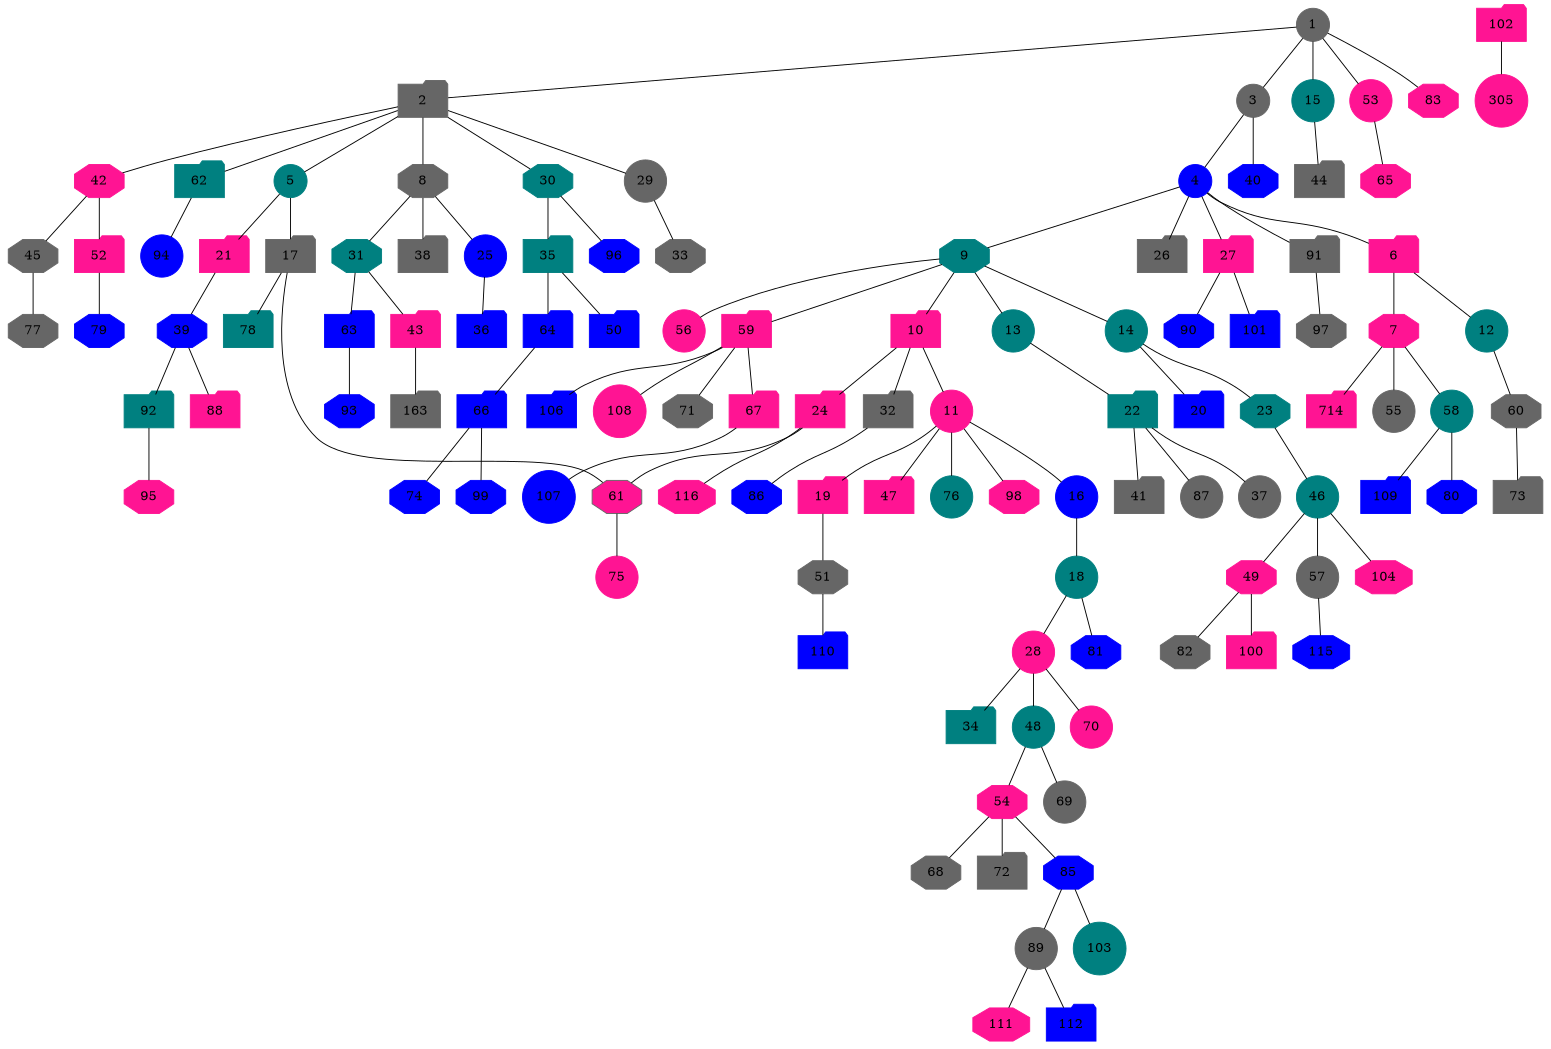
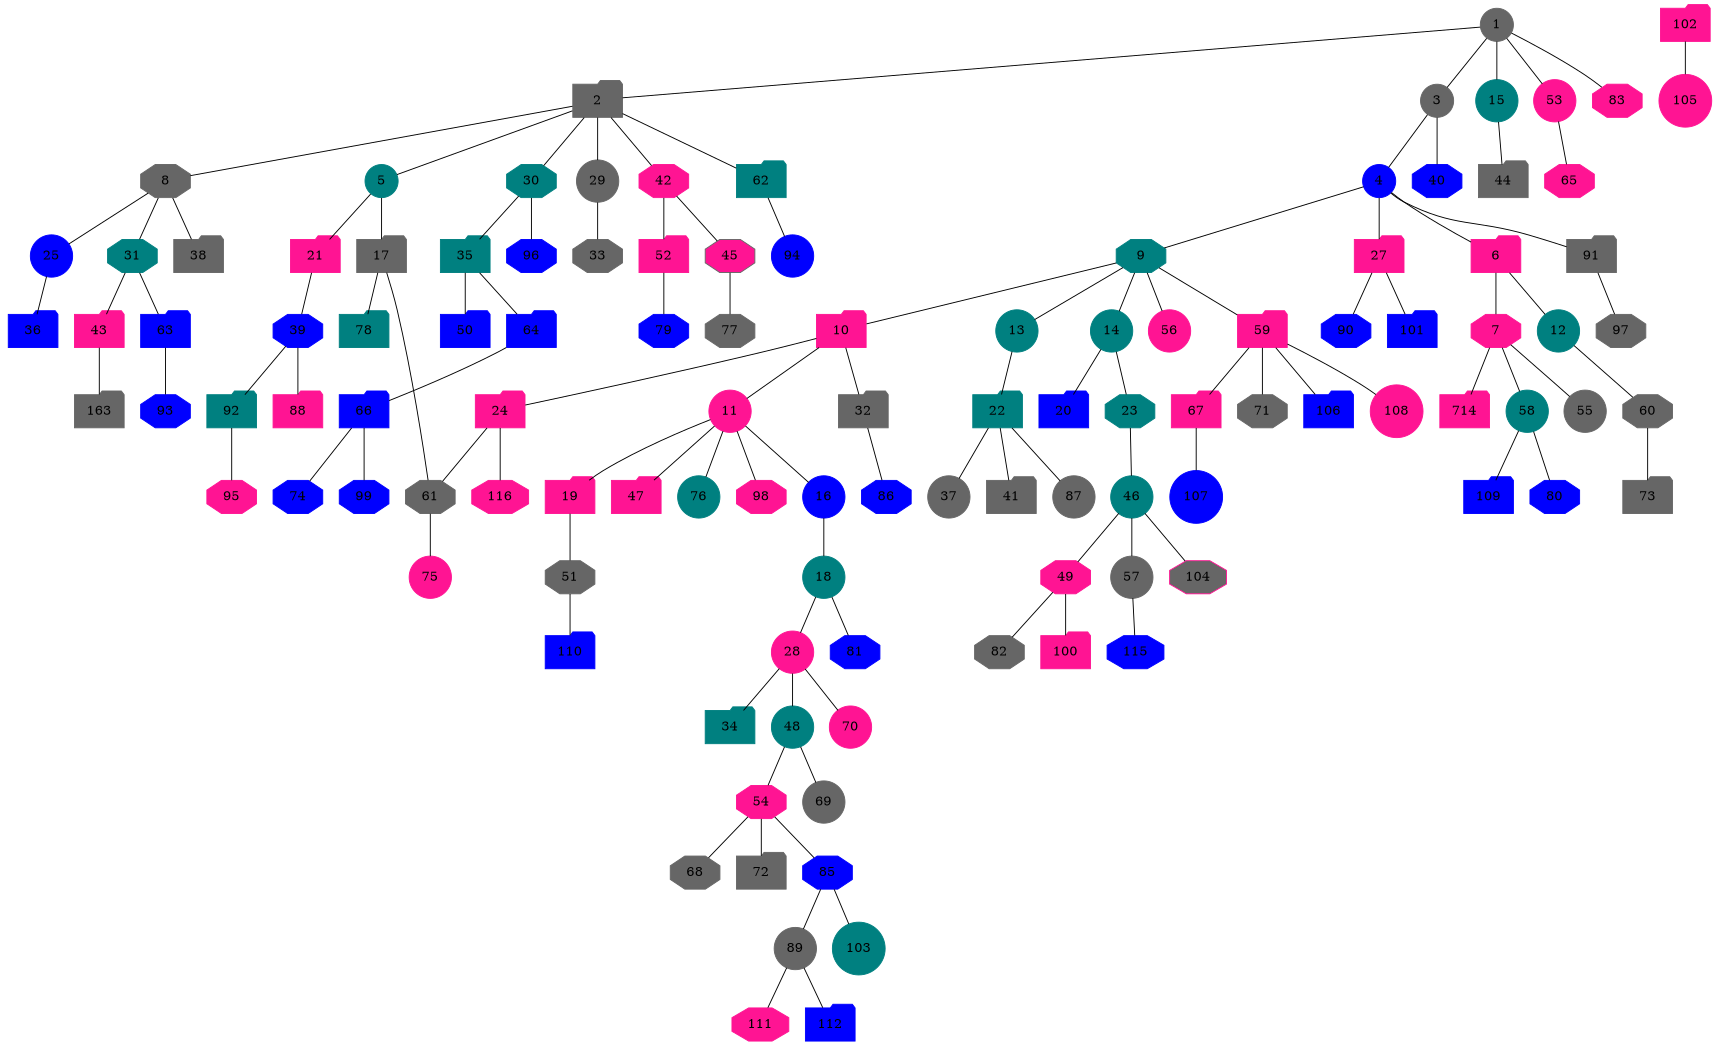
(1501, 101) -> (1685, 101)
(33, 256) -> (730, 256)
(1162, 256) -> none
(617, 497) -> (430, 497)
(1384, 577) -> (1198, 577)
